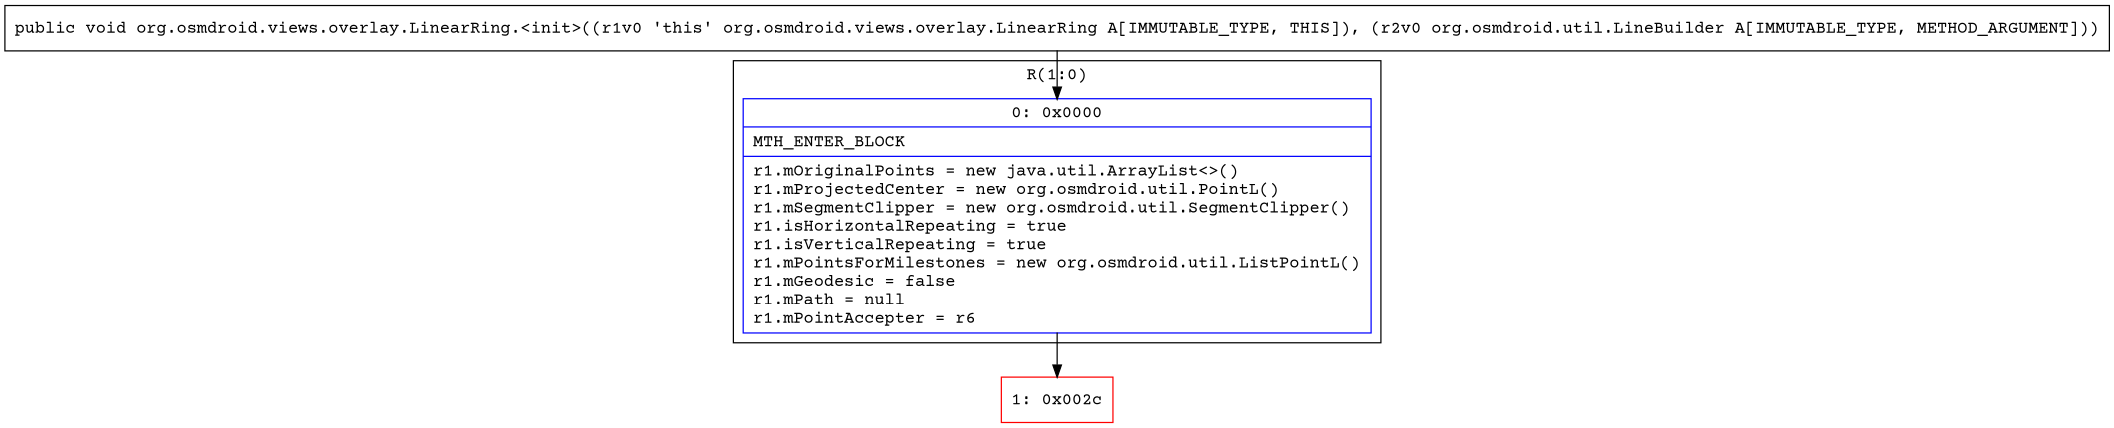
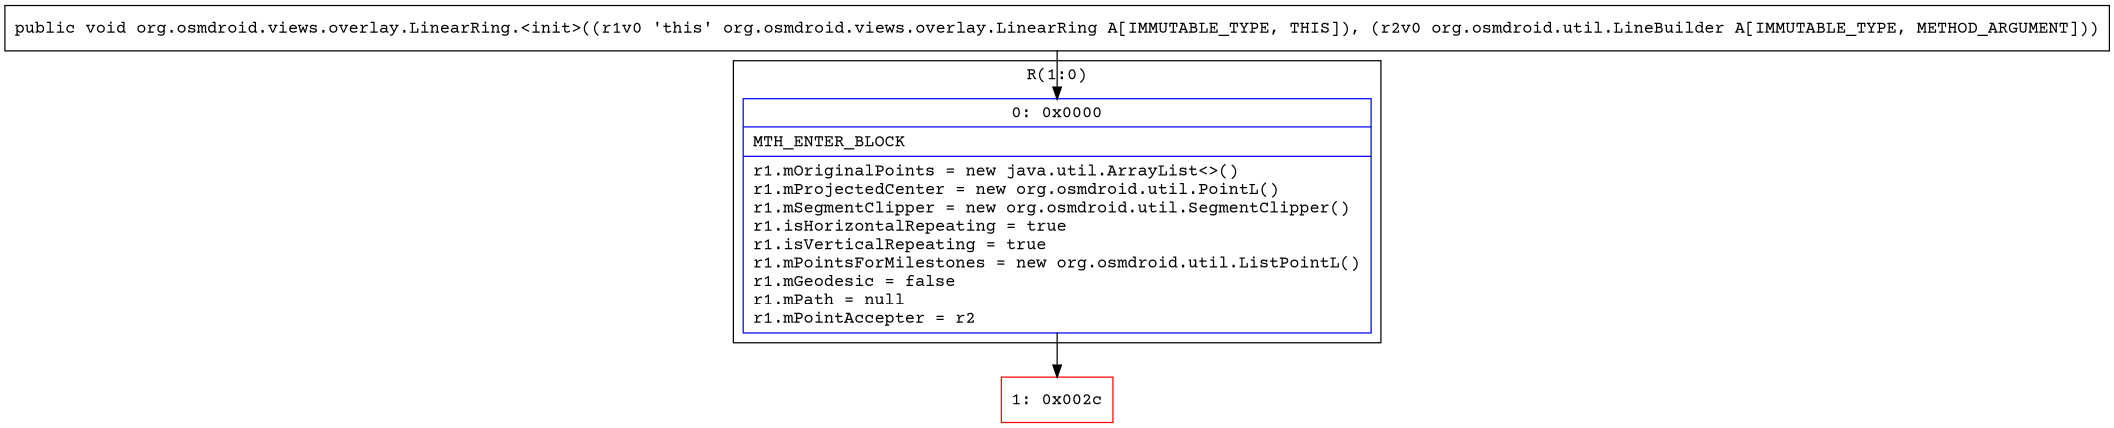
(865, 318) -> (865, 318)
